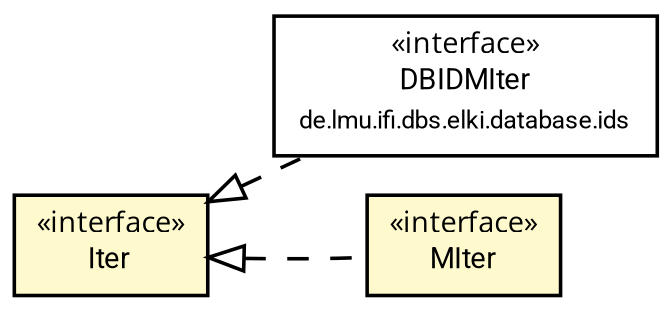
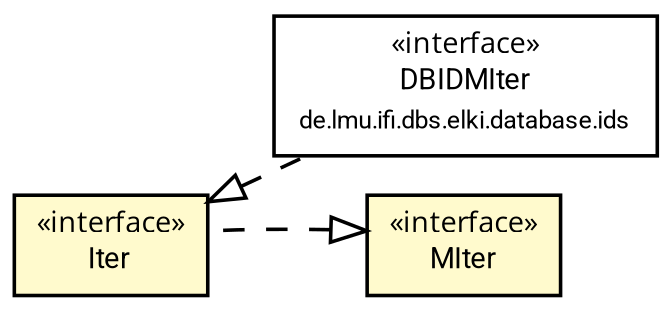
(305, 259) -> (269, 229)
